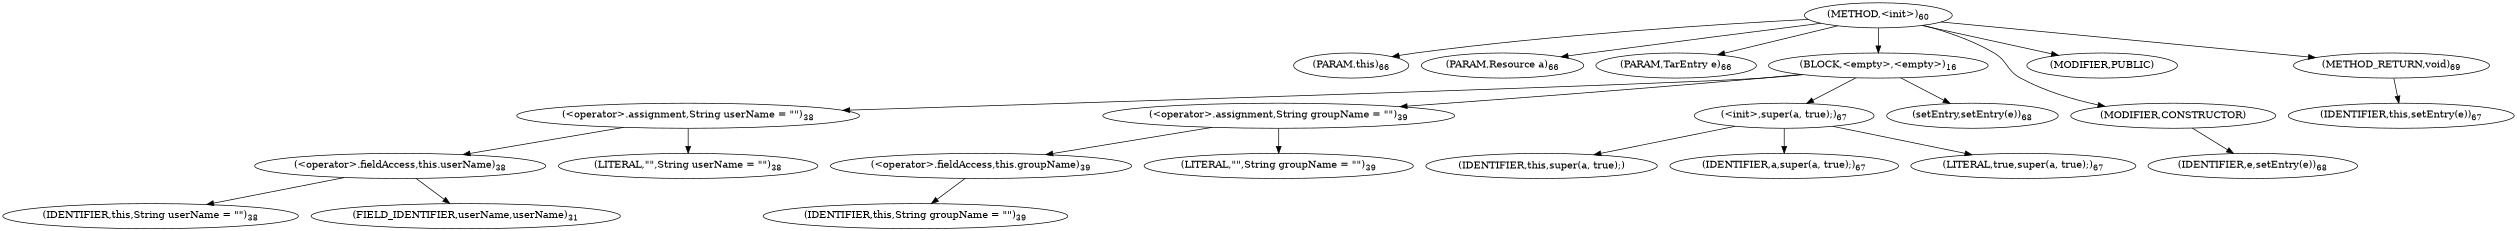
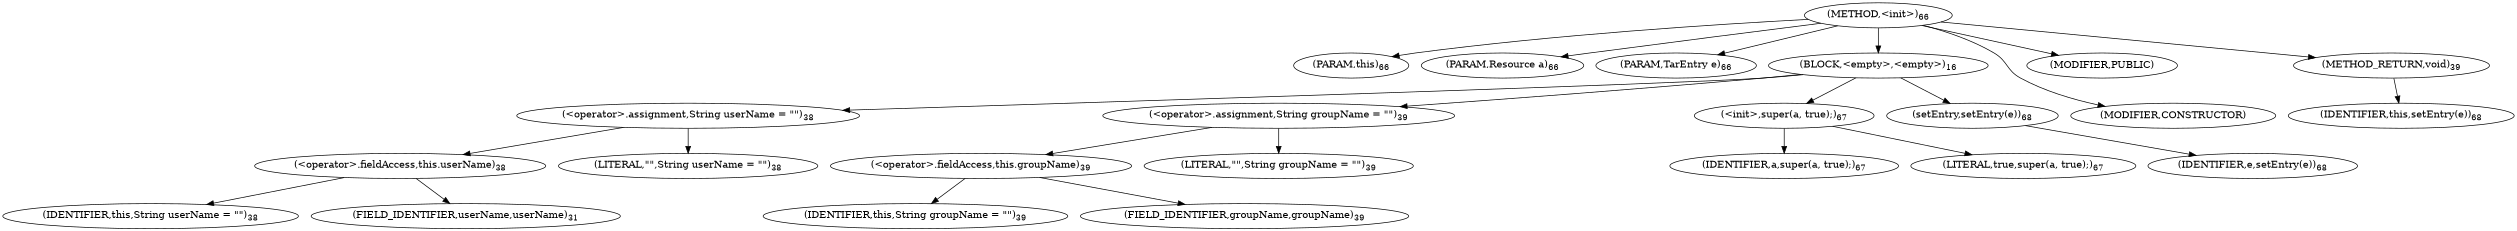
(1924, 14) -> (1924, 14)
(2456, 64) -> (2456, 64)
(2477, 115) -> (2477, 115)
(2210, 139) -> (2107, 140)
(1542, 166) -> none
none -> (1245, 216)
